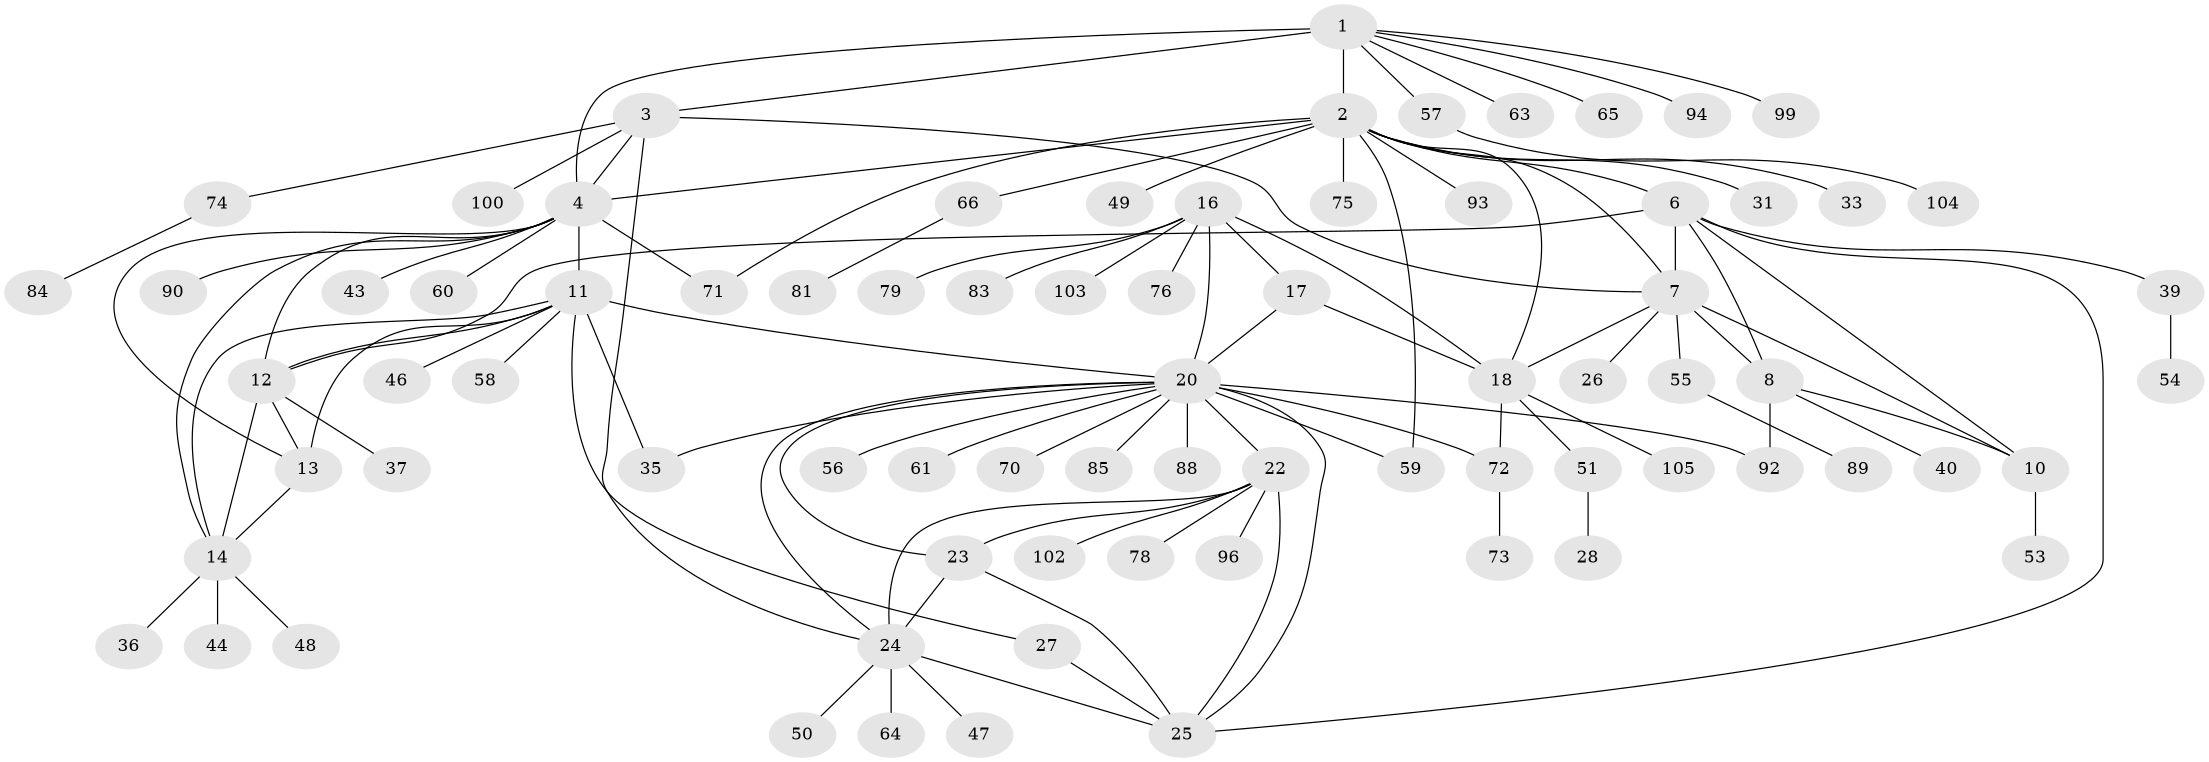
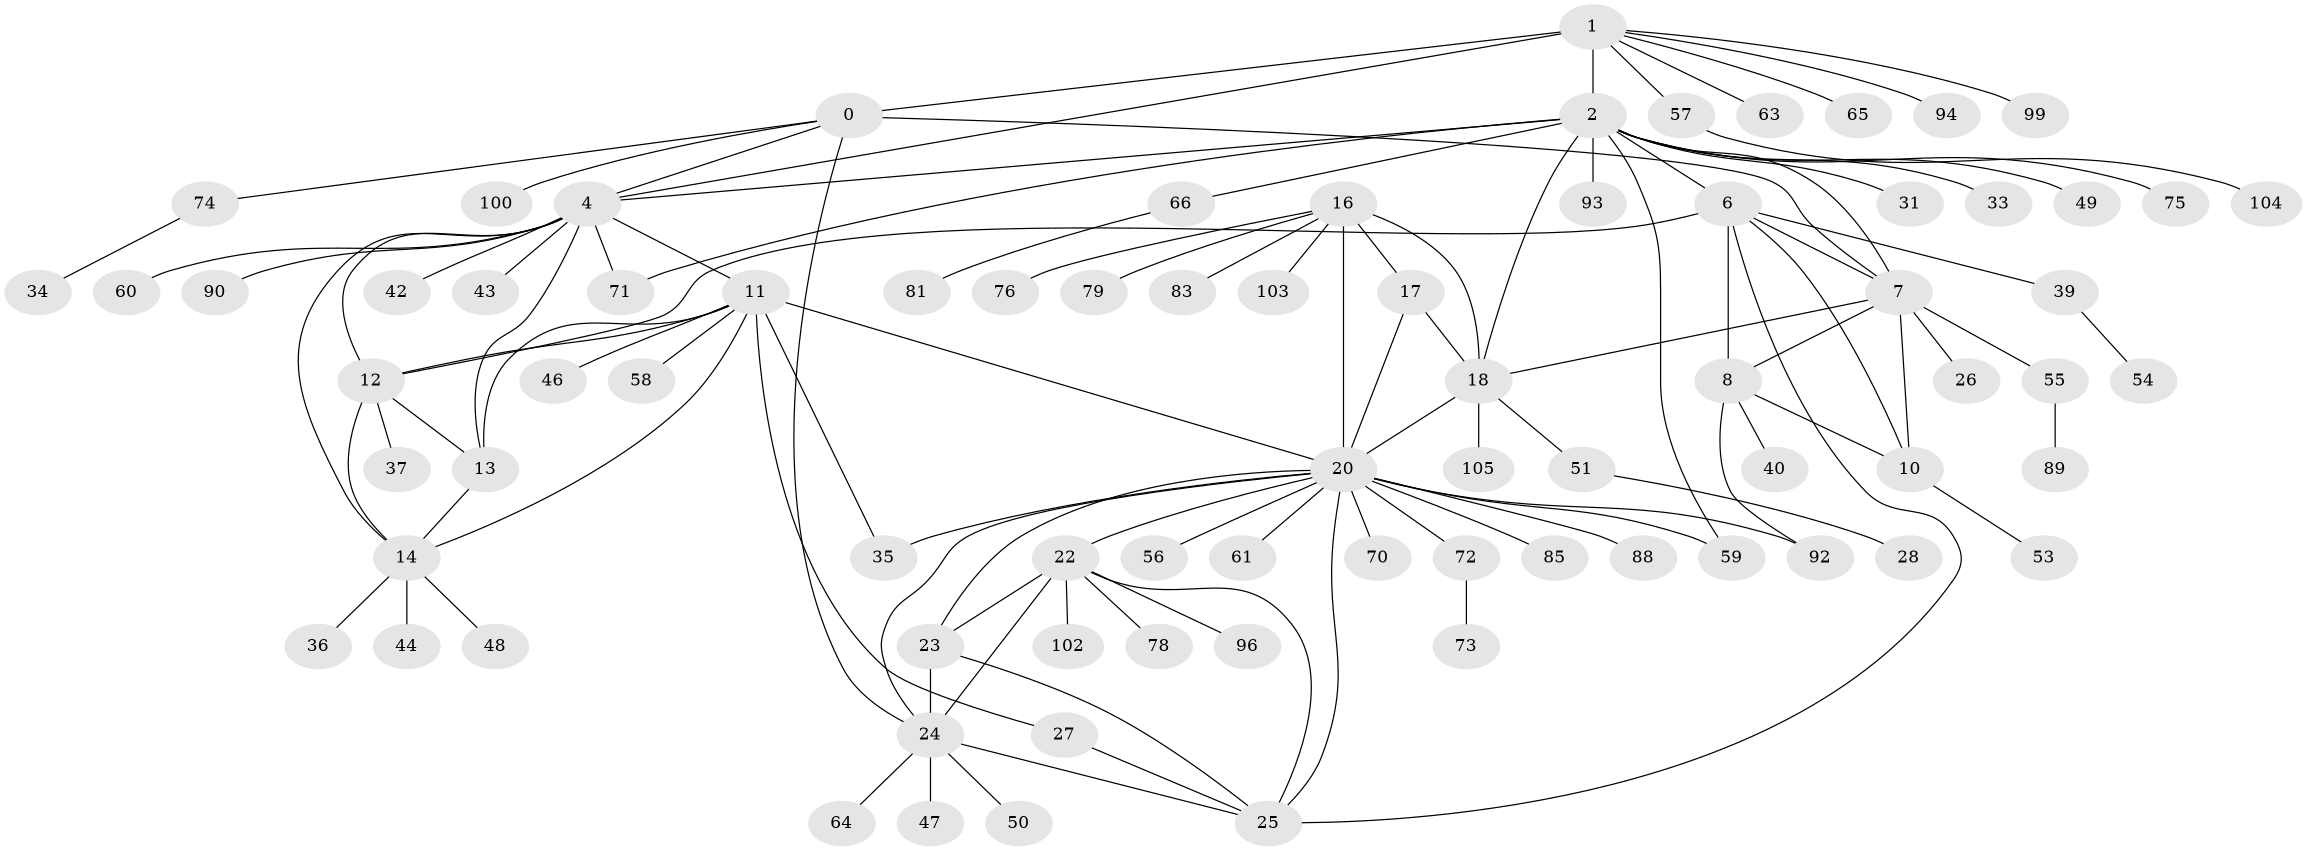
(647, 116) -> (849, 116)
(38, 293) -> (38, 293)
none -> (397, 293)
(1501, 425) -> (1411, 425)
